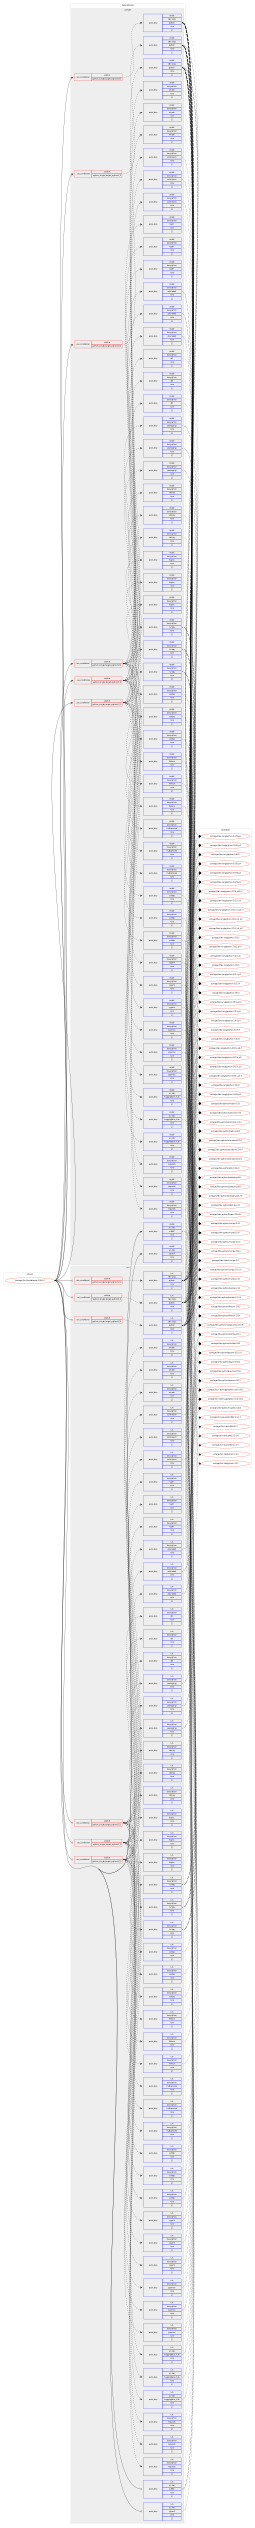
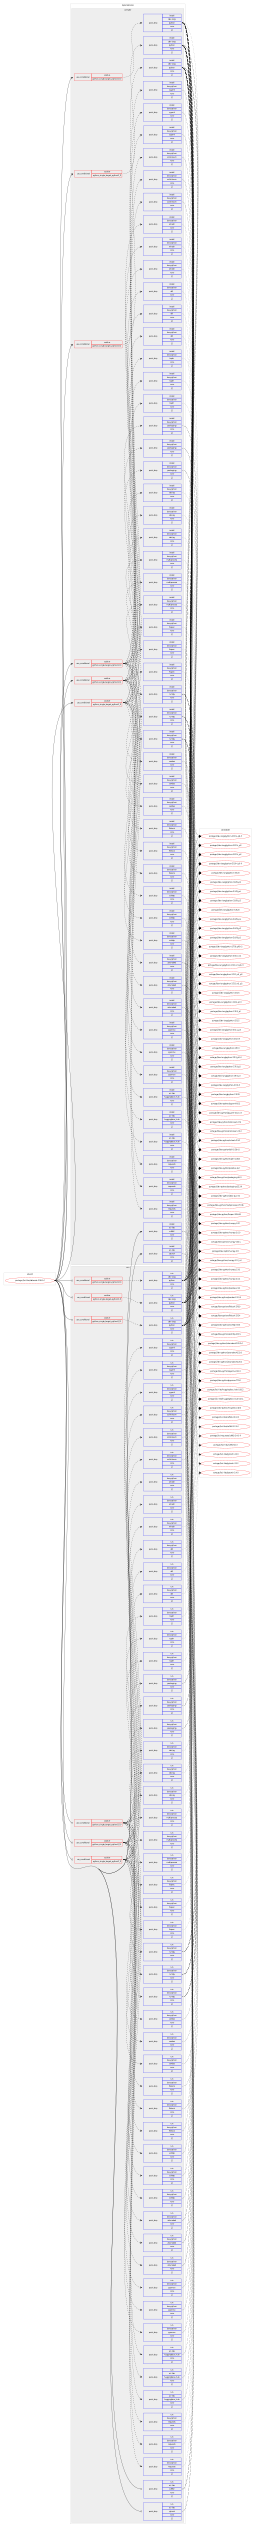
(226, 1178) -> (226, 1168)
none -> (226, 1454)
